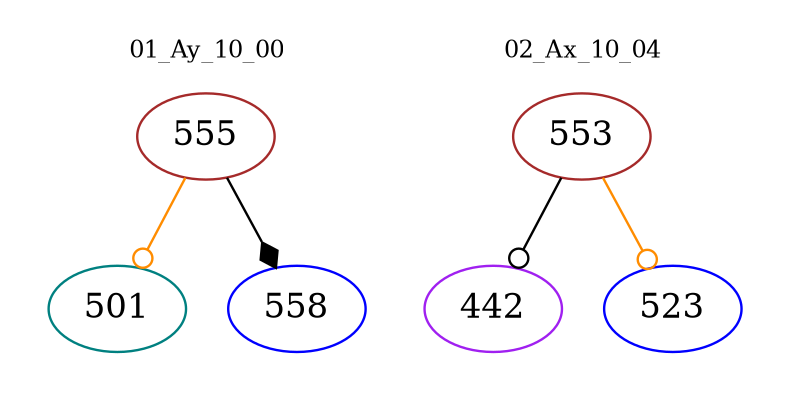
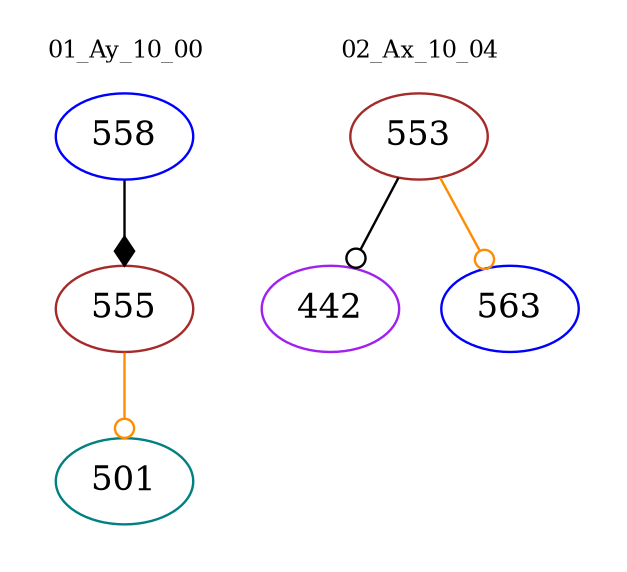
(244, 210) -> (125, 209)
(673, 309) -> (510, 309)
